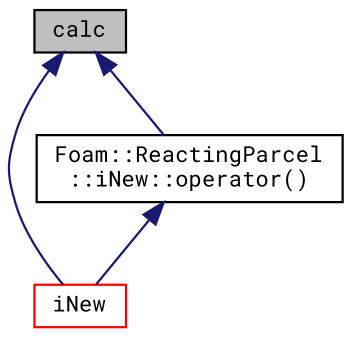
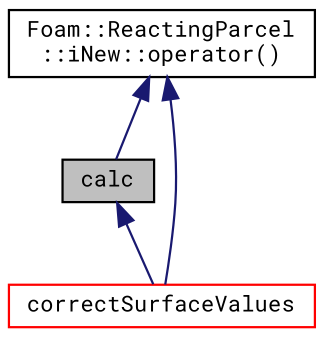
(137, 103) -> (128, 129)
(80, 306) -> (162, 306)
